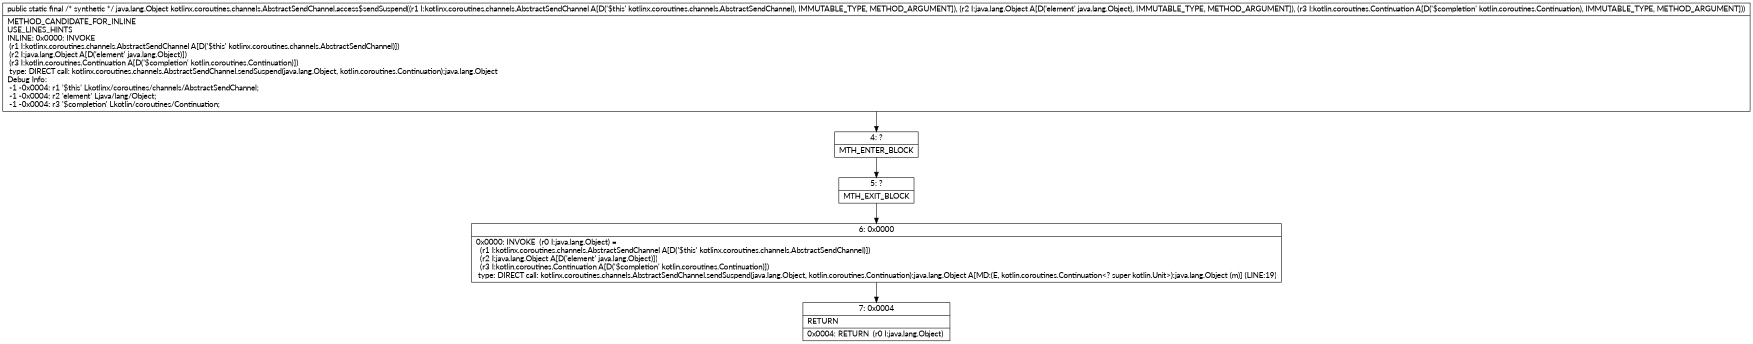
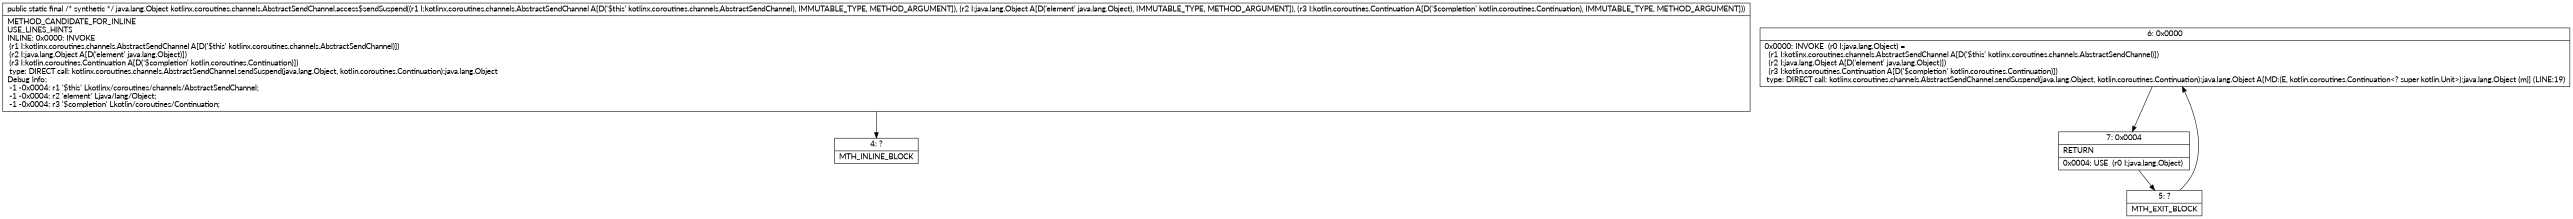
(876, 151) -> (876, 157)
(876, 165) -> (2145, 178)
(876, 334) -> (2124, 163)
